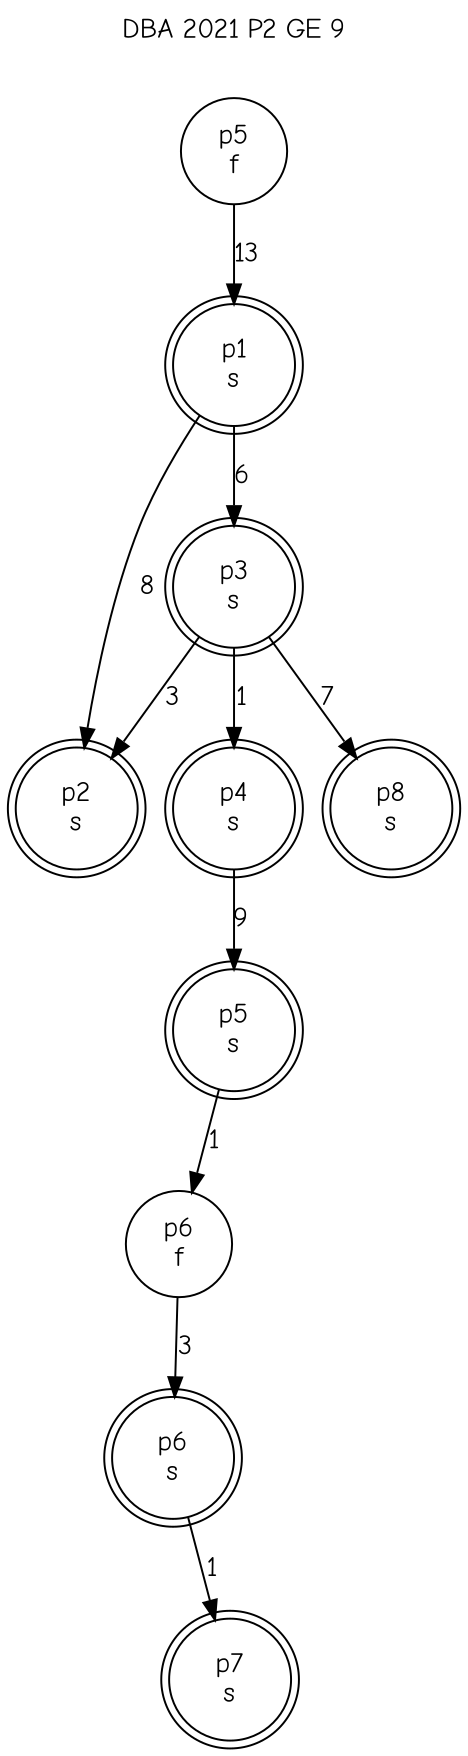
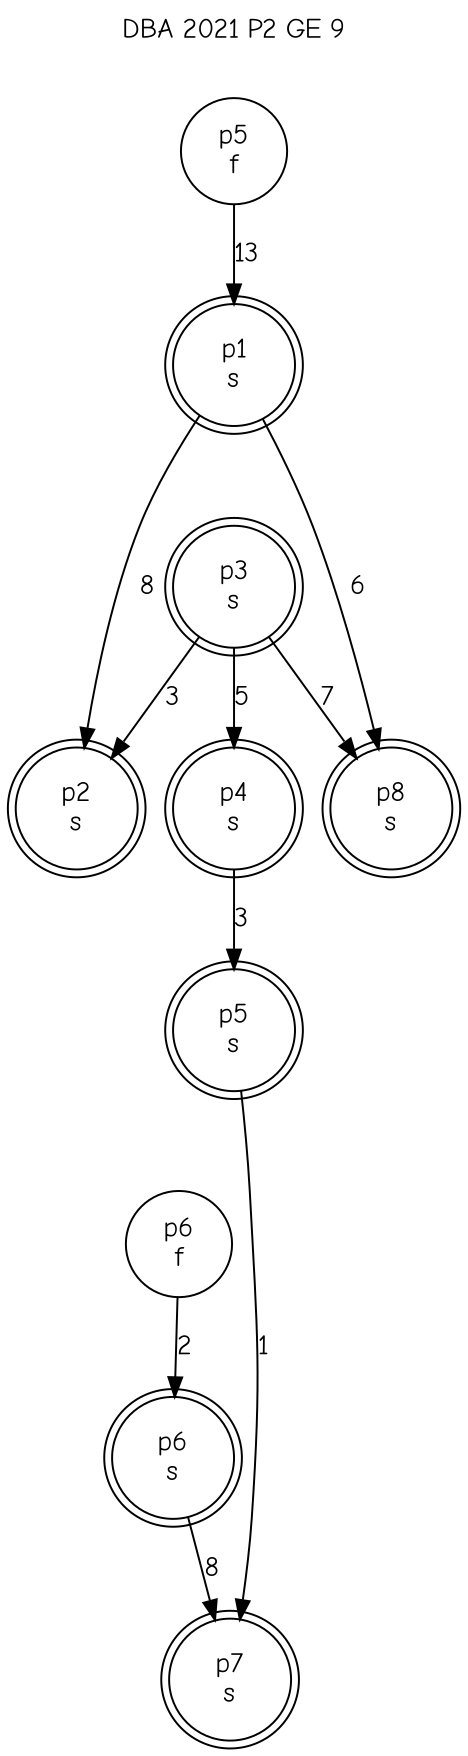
(234, 466) -> (329, 571)
(242, 698) -> (242, 698)
(241, 919) -> (241, 919)
(208, 1131) -> (257, 1345)
(185, 1347) -> (185, 1347)
(212, 1569) -> (212, 1569)
